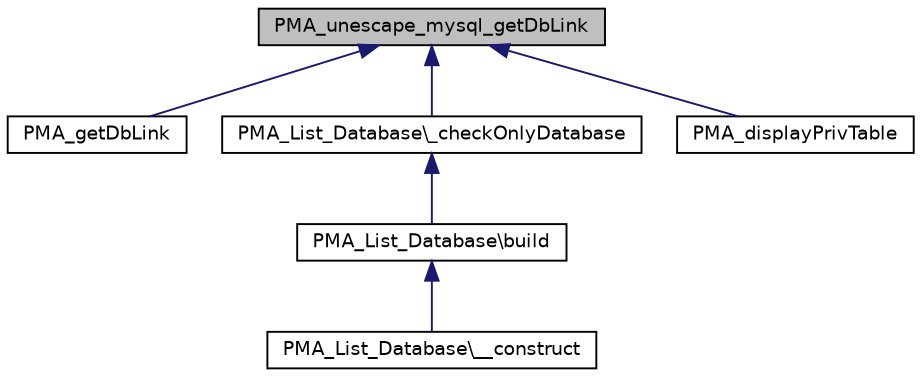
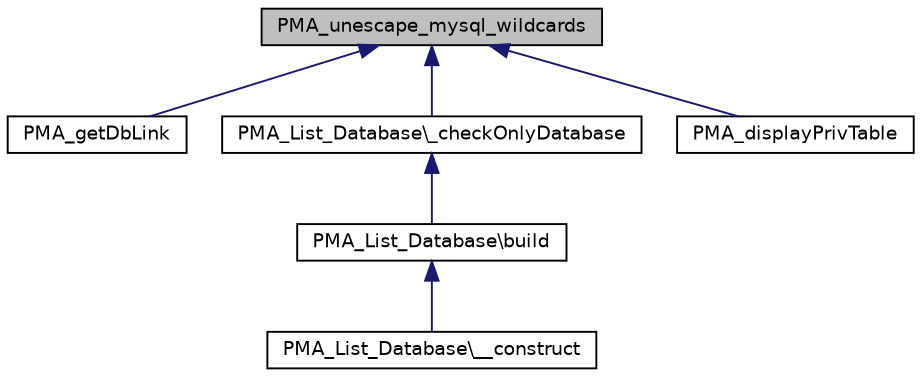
(432, 27) -> (432, 27)
